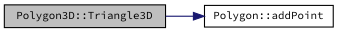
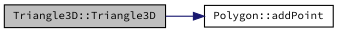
(85, 16) -> (85, 16)
